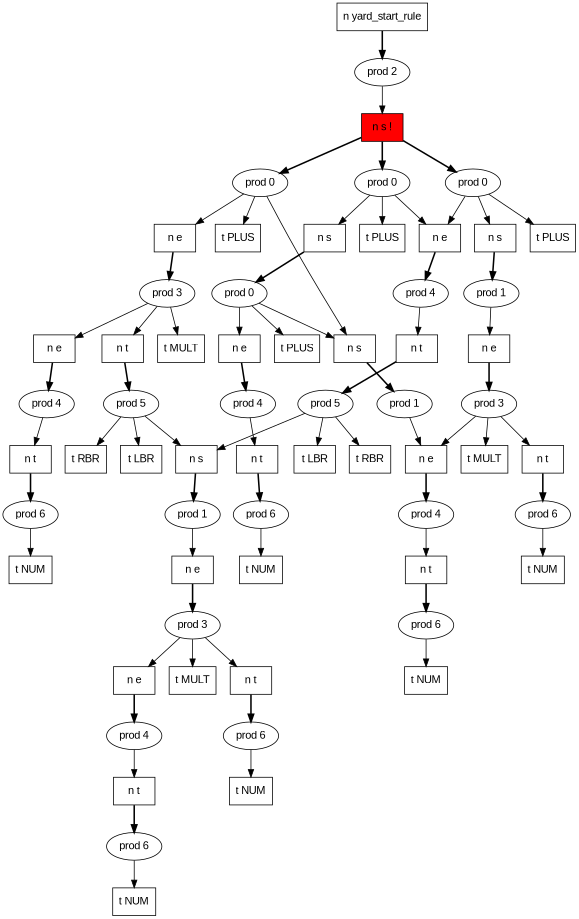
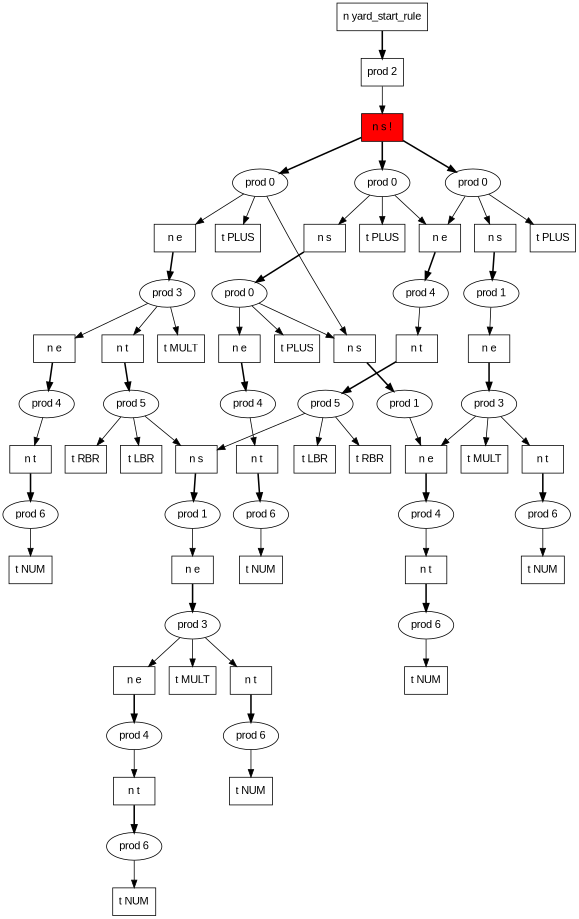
(382, 72) -> (382, 72)
